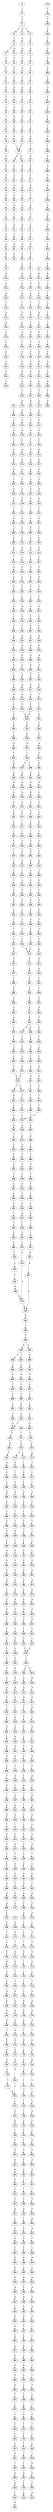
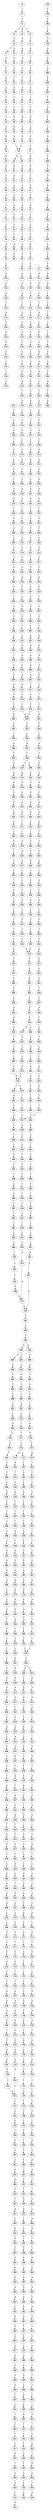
(17, 1423) -> (21, 1423)
none -> (15, 1912)
